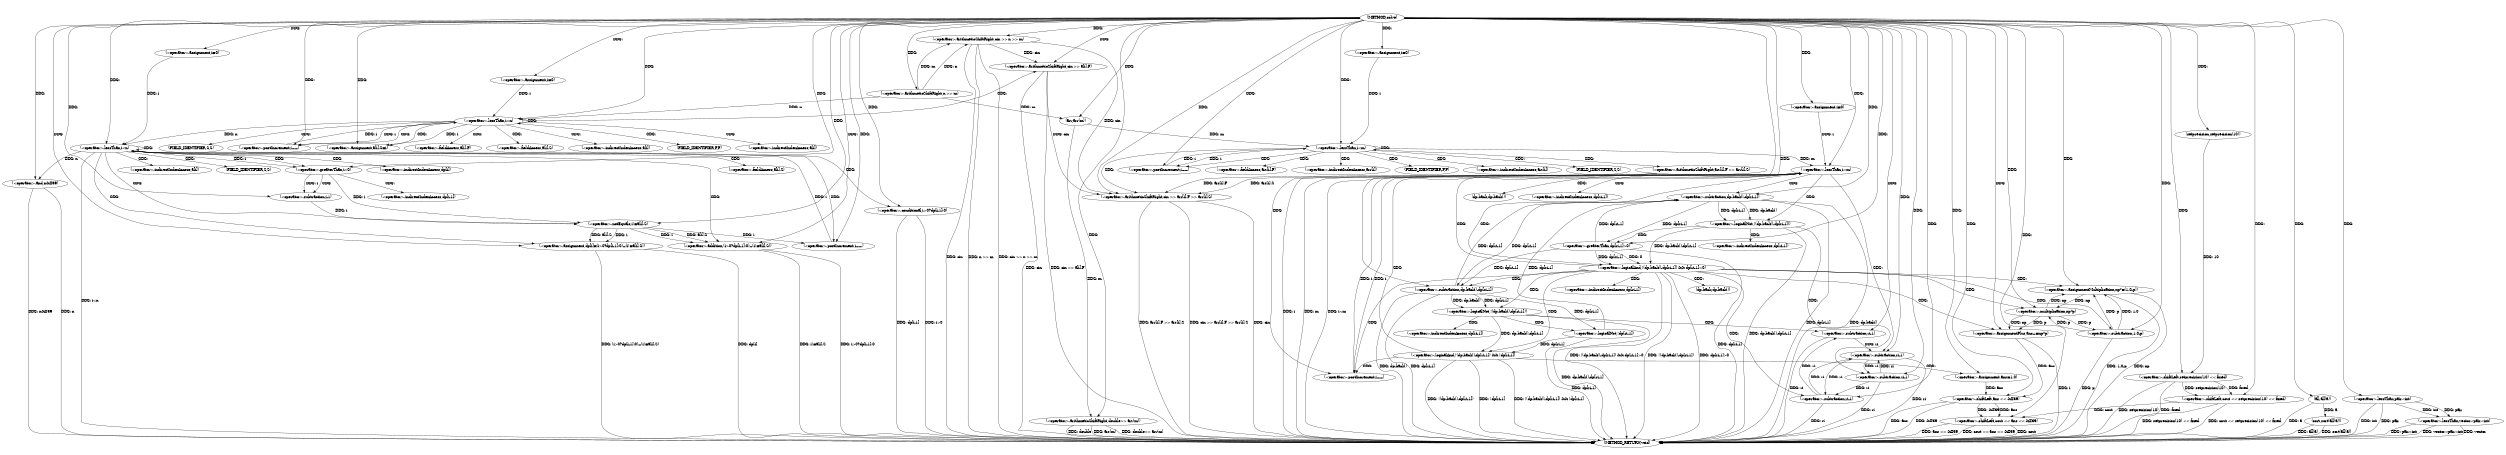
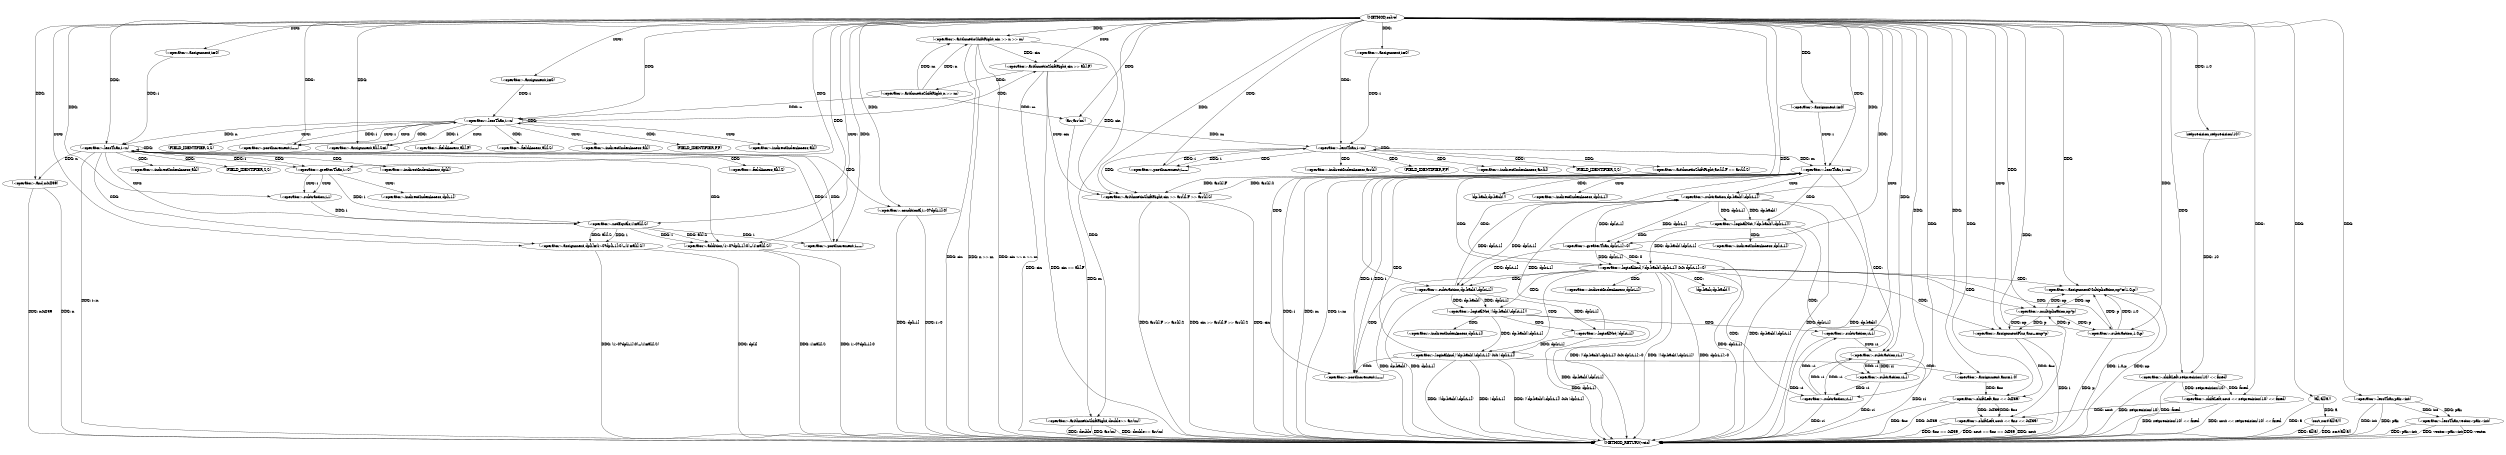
(1021, 24) -> (981, 79)
(2203, 67) -> (2203, 67)
(1246, 170) -> none
